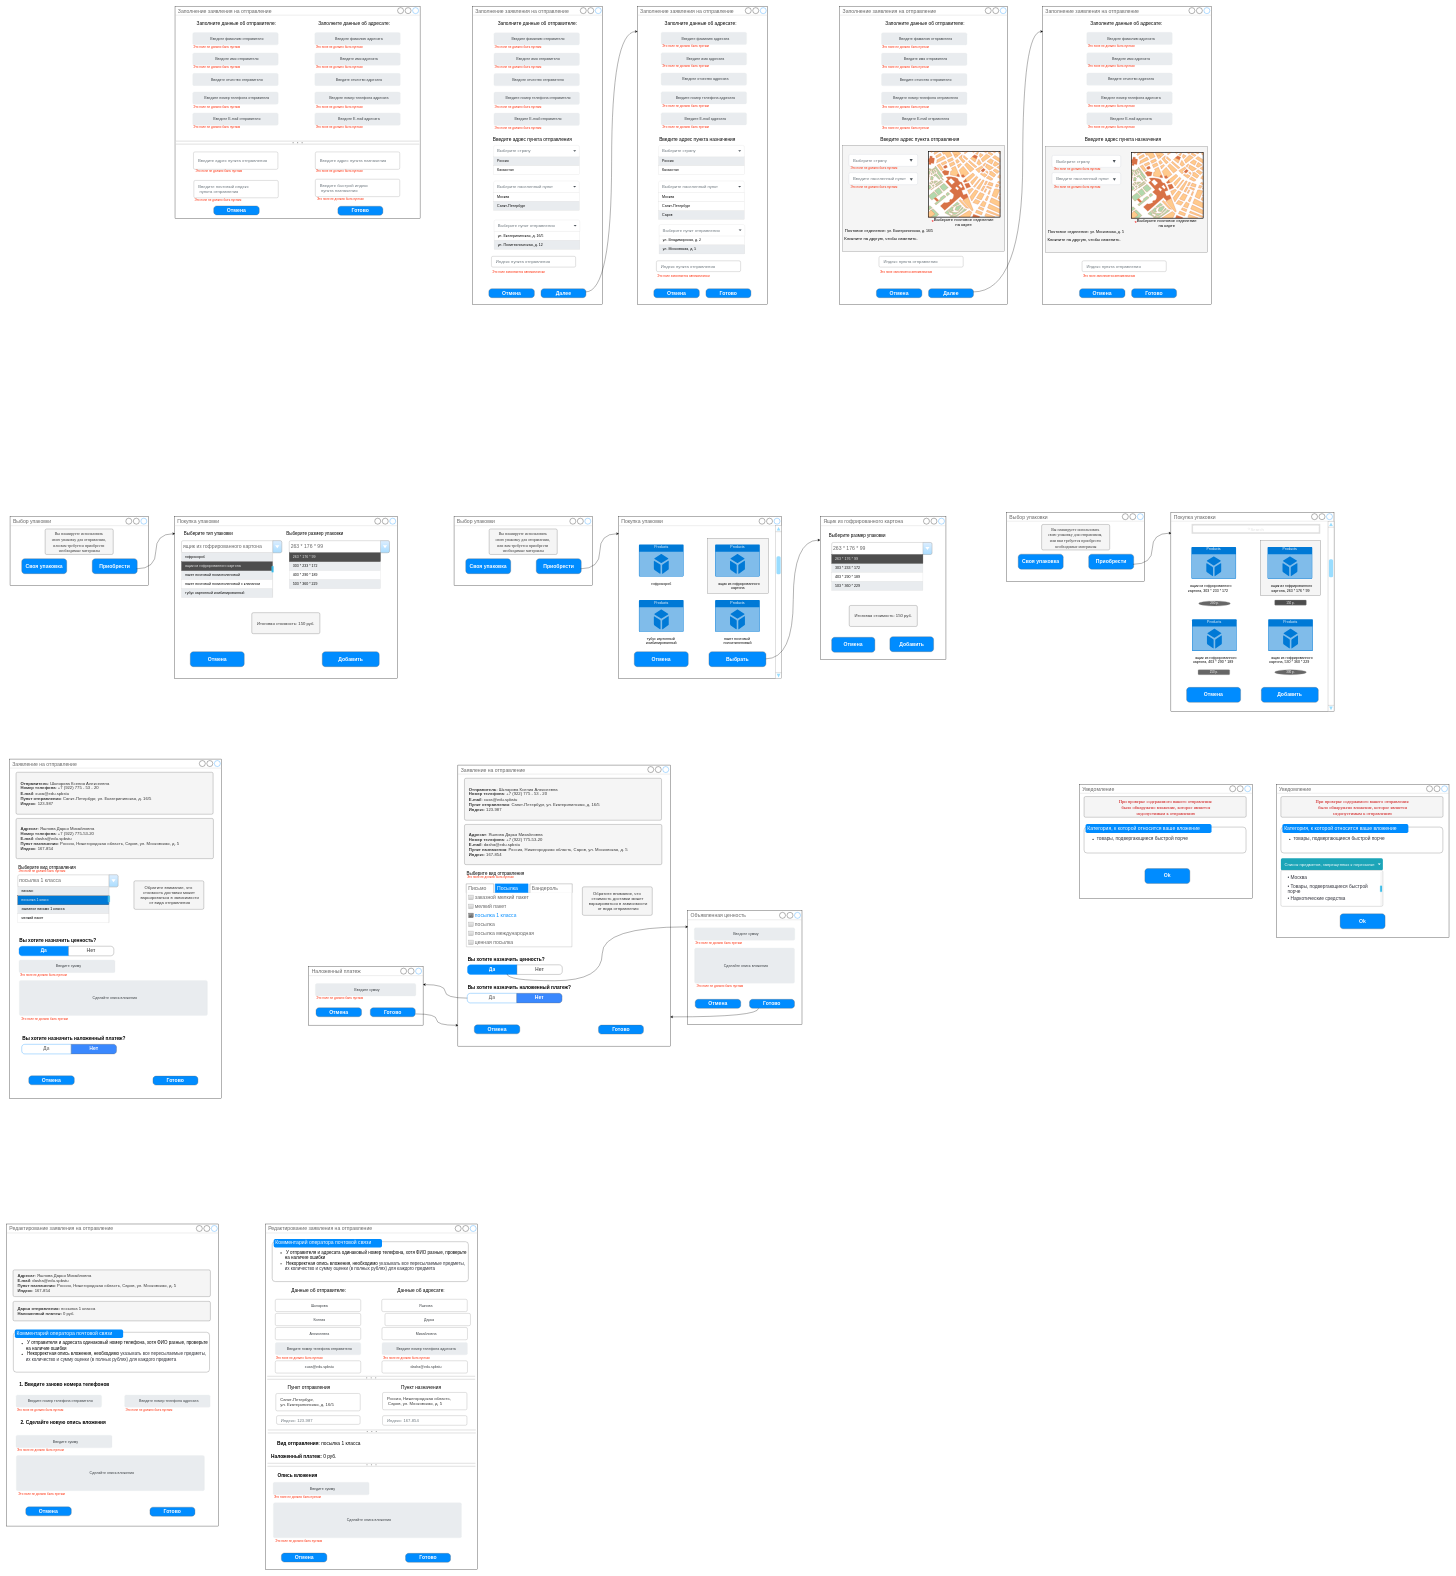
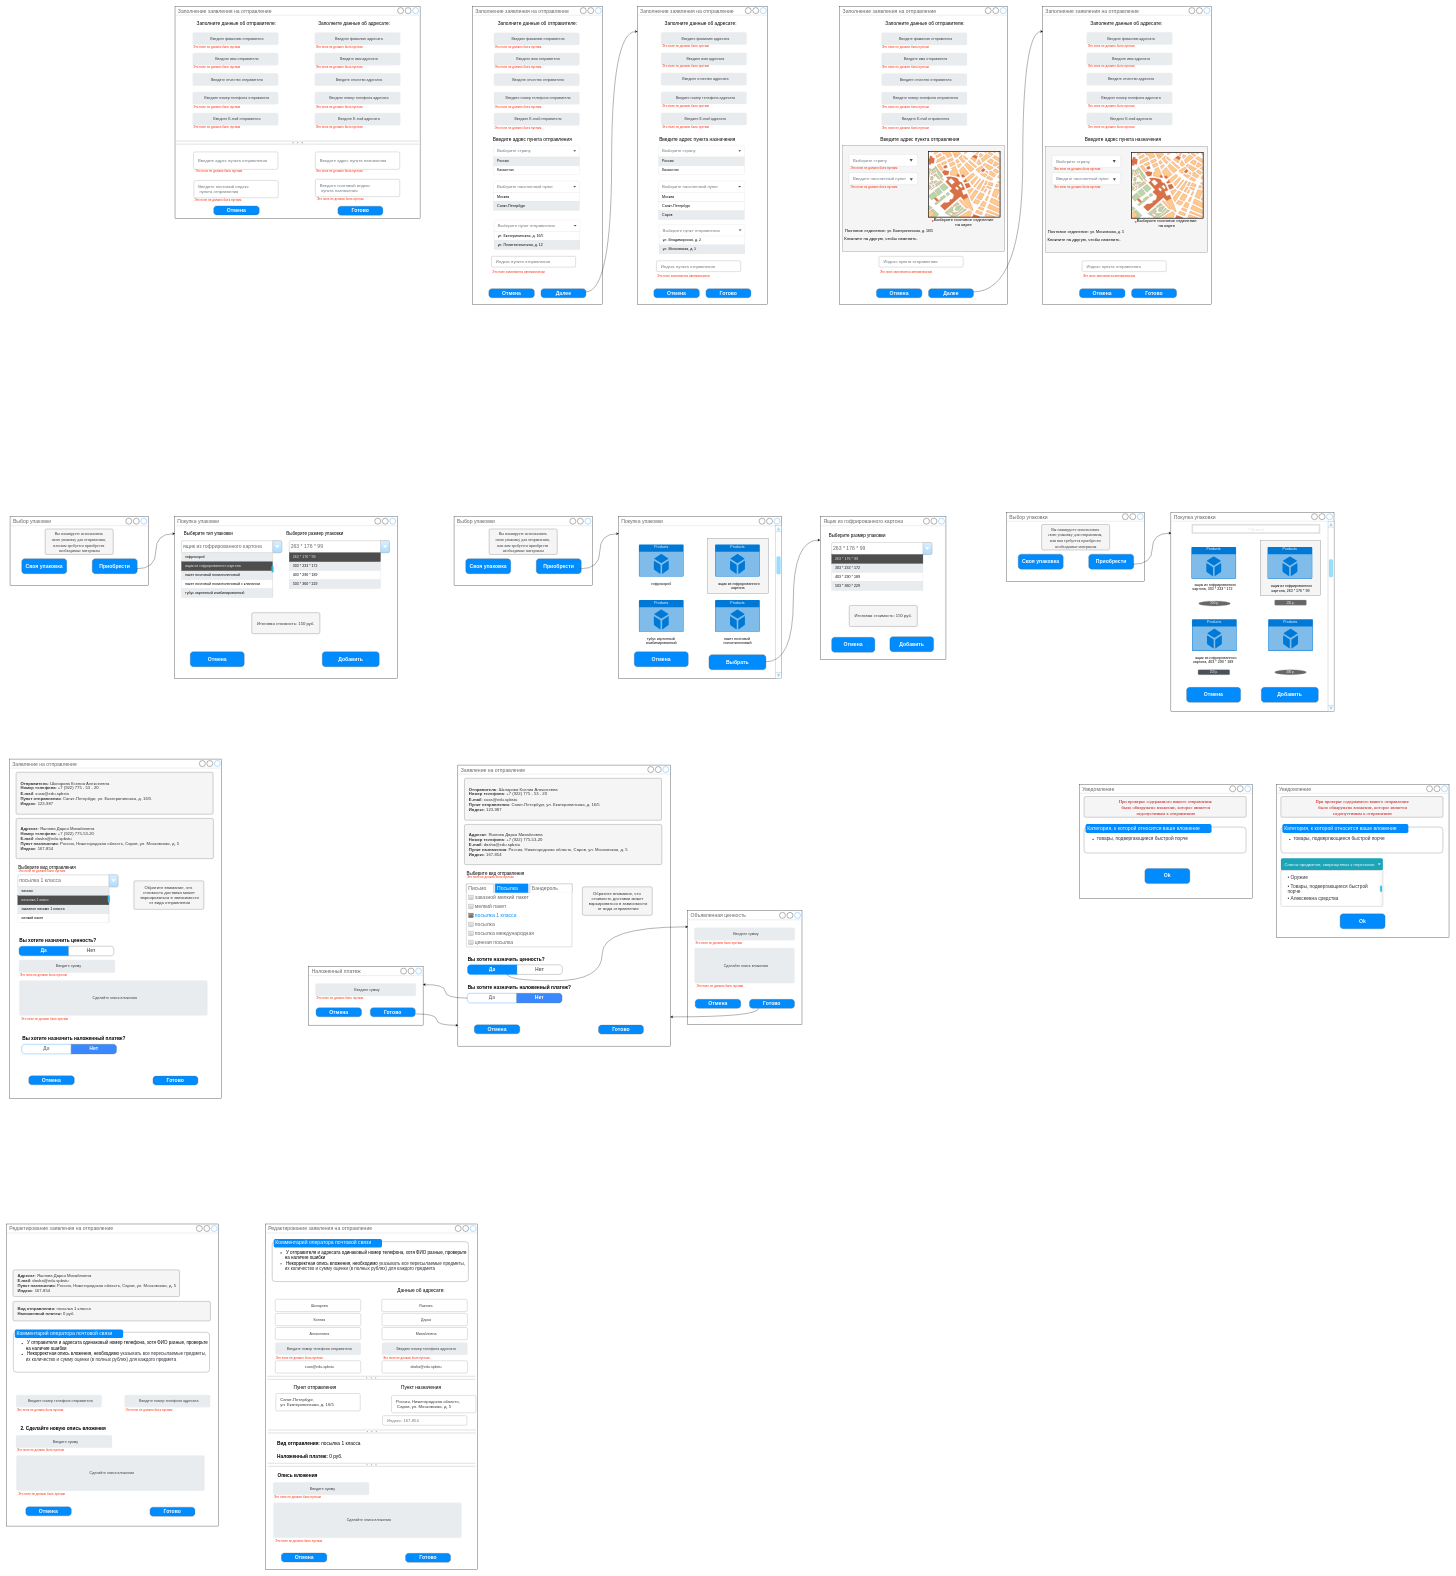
(344, 188) -> (346, 188)
(1209, 588) -> (1214, 587)
(1290, 603) -> (1290, 603)
(737, 659) -> (737, 662)
(1291, 660) -> none
(1214, 672) -> (1214, 672)
(1296, 878) -> (1296, 878)
(1315, 899) -> (1311, 899)
(63, 900) -> (63, 900)
(111, 1283) -> (96, 1283)
(319, 1290) -> none
(56, 1311) -> (54, 1311)
(427, 1320) -> (424, 1320)
(68, 1384) -> none
(309, 1387) -> (315, 1387)
(424, 1401) -> (433, 1404)
(318, 1420) -> none
(69, 1423) -> (69, 1429)
(303, 1456) -> (309, 1456)
